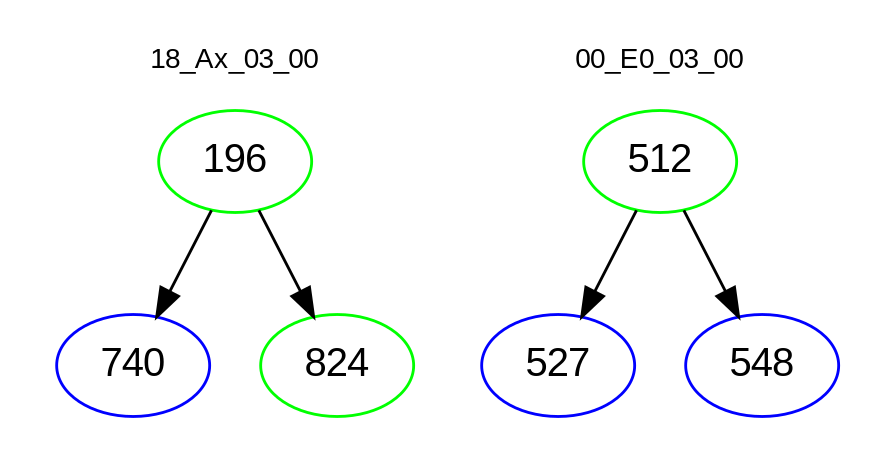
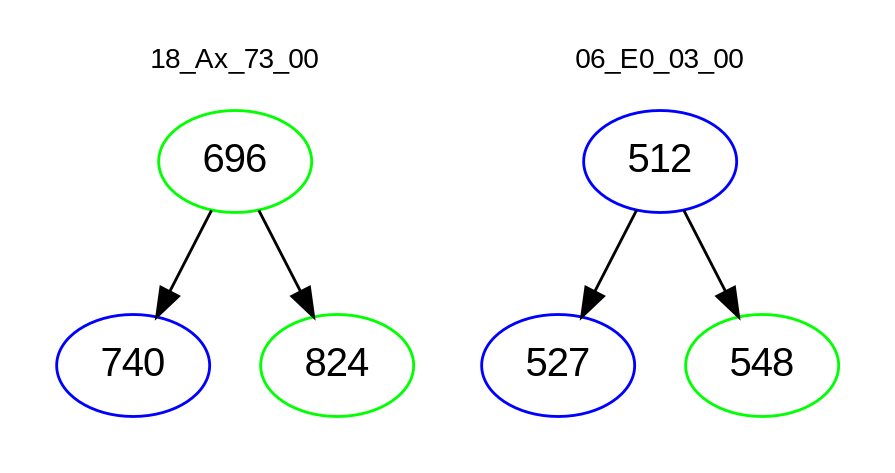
(235, 61) -> (235, 61)
(660, 61) -> (660, 61)
(235, 162) -> (235, 162)
(660, 162) -> (660, 162)
(762, 366) -> (762, 366)
